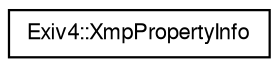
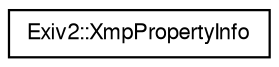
(139, 34) -> (139, 34)
